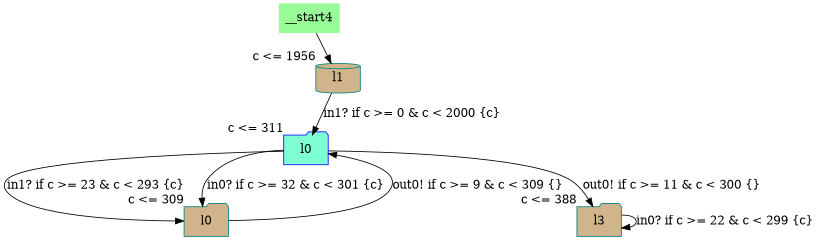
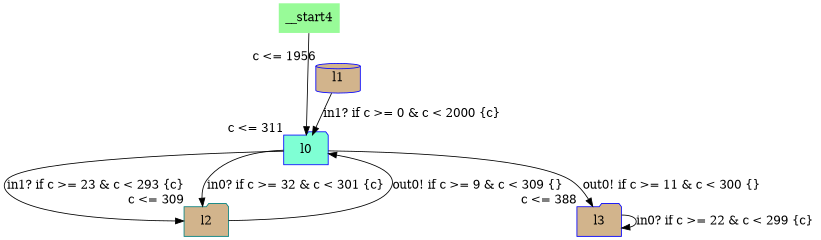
(322, 44) -> (308, 80)
(338, 78) -> (338, 78)
(206, 222) -> (206, 222)
(599, 222) -> (599, 222)
